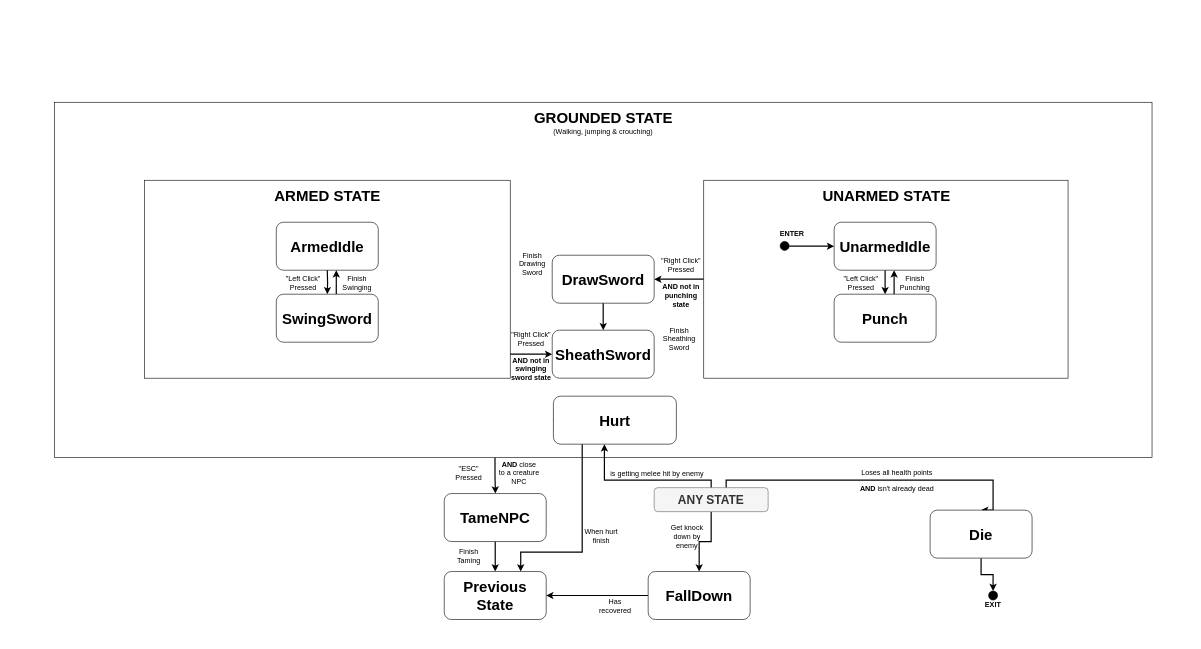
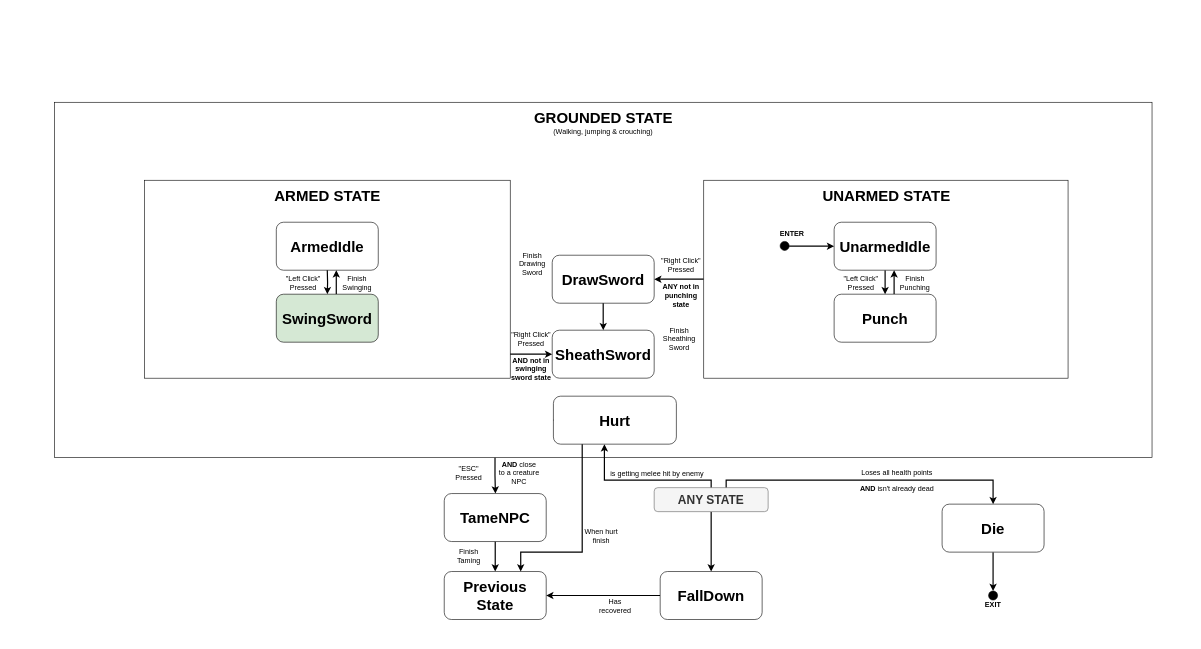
(681, 296) -> (681, 296)
(327, 318) -> (327, 318)
(981, 534) -> (993, 528)
(687, 537) -> none
(699, 596) -> (711, 596)
